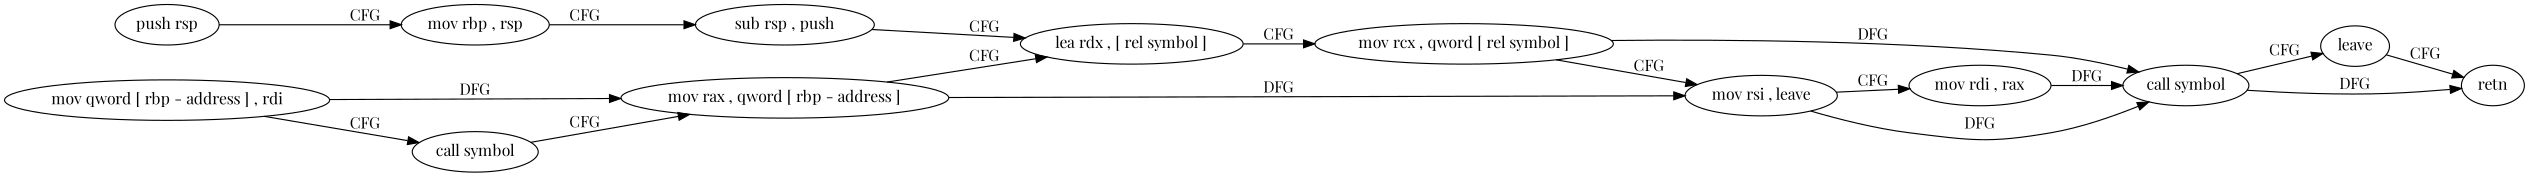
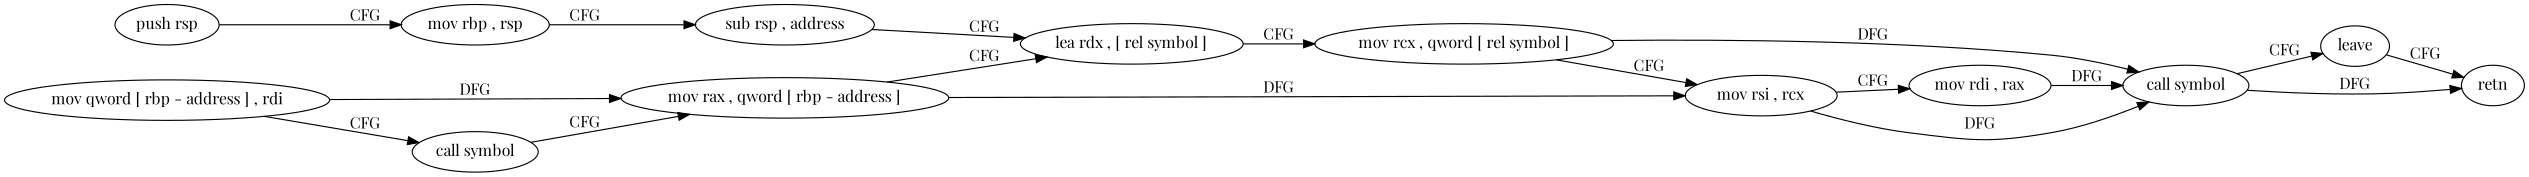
(785, 25) -> (785, 25)
(1761, 96) -> (1761, 96)
